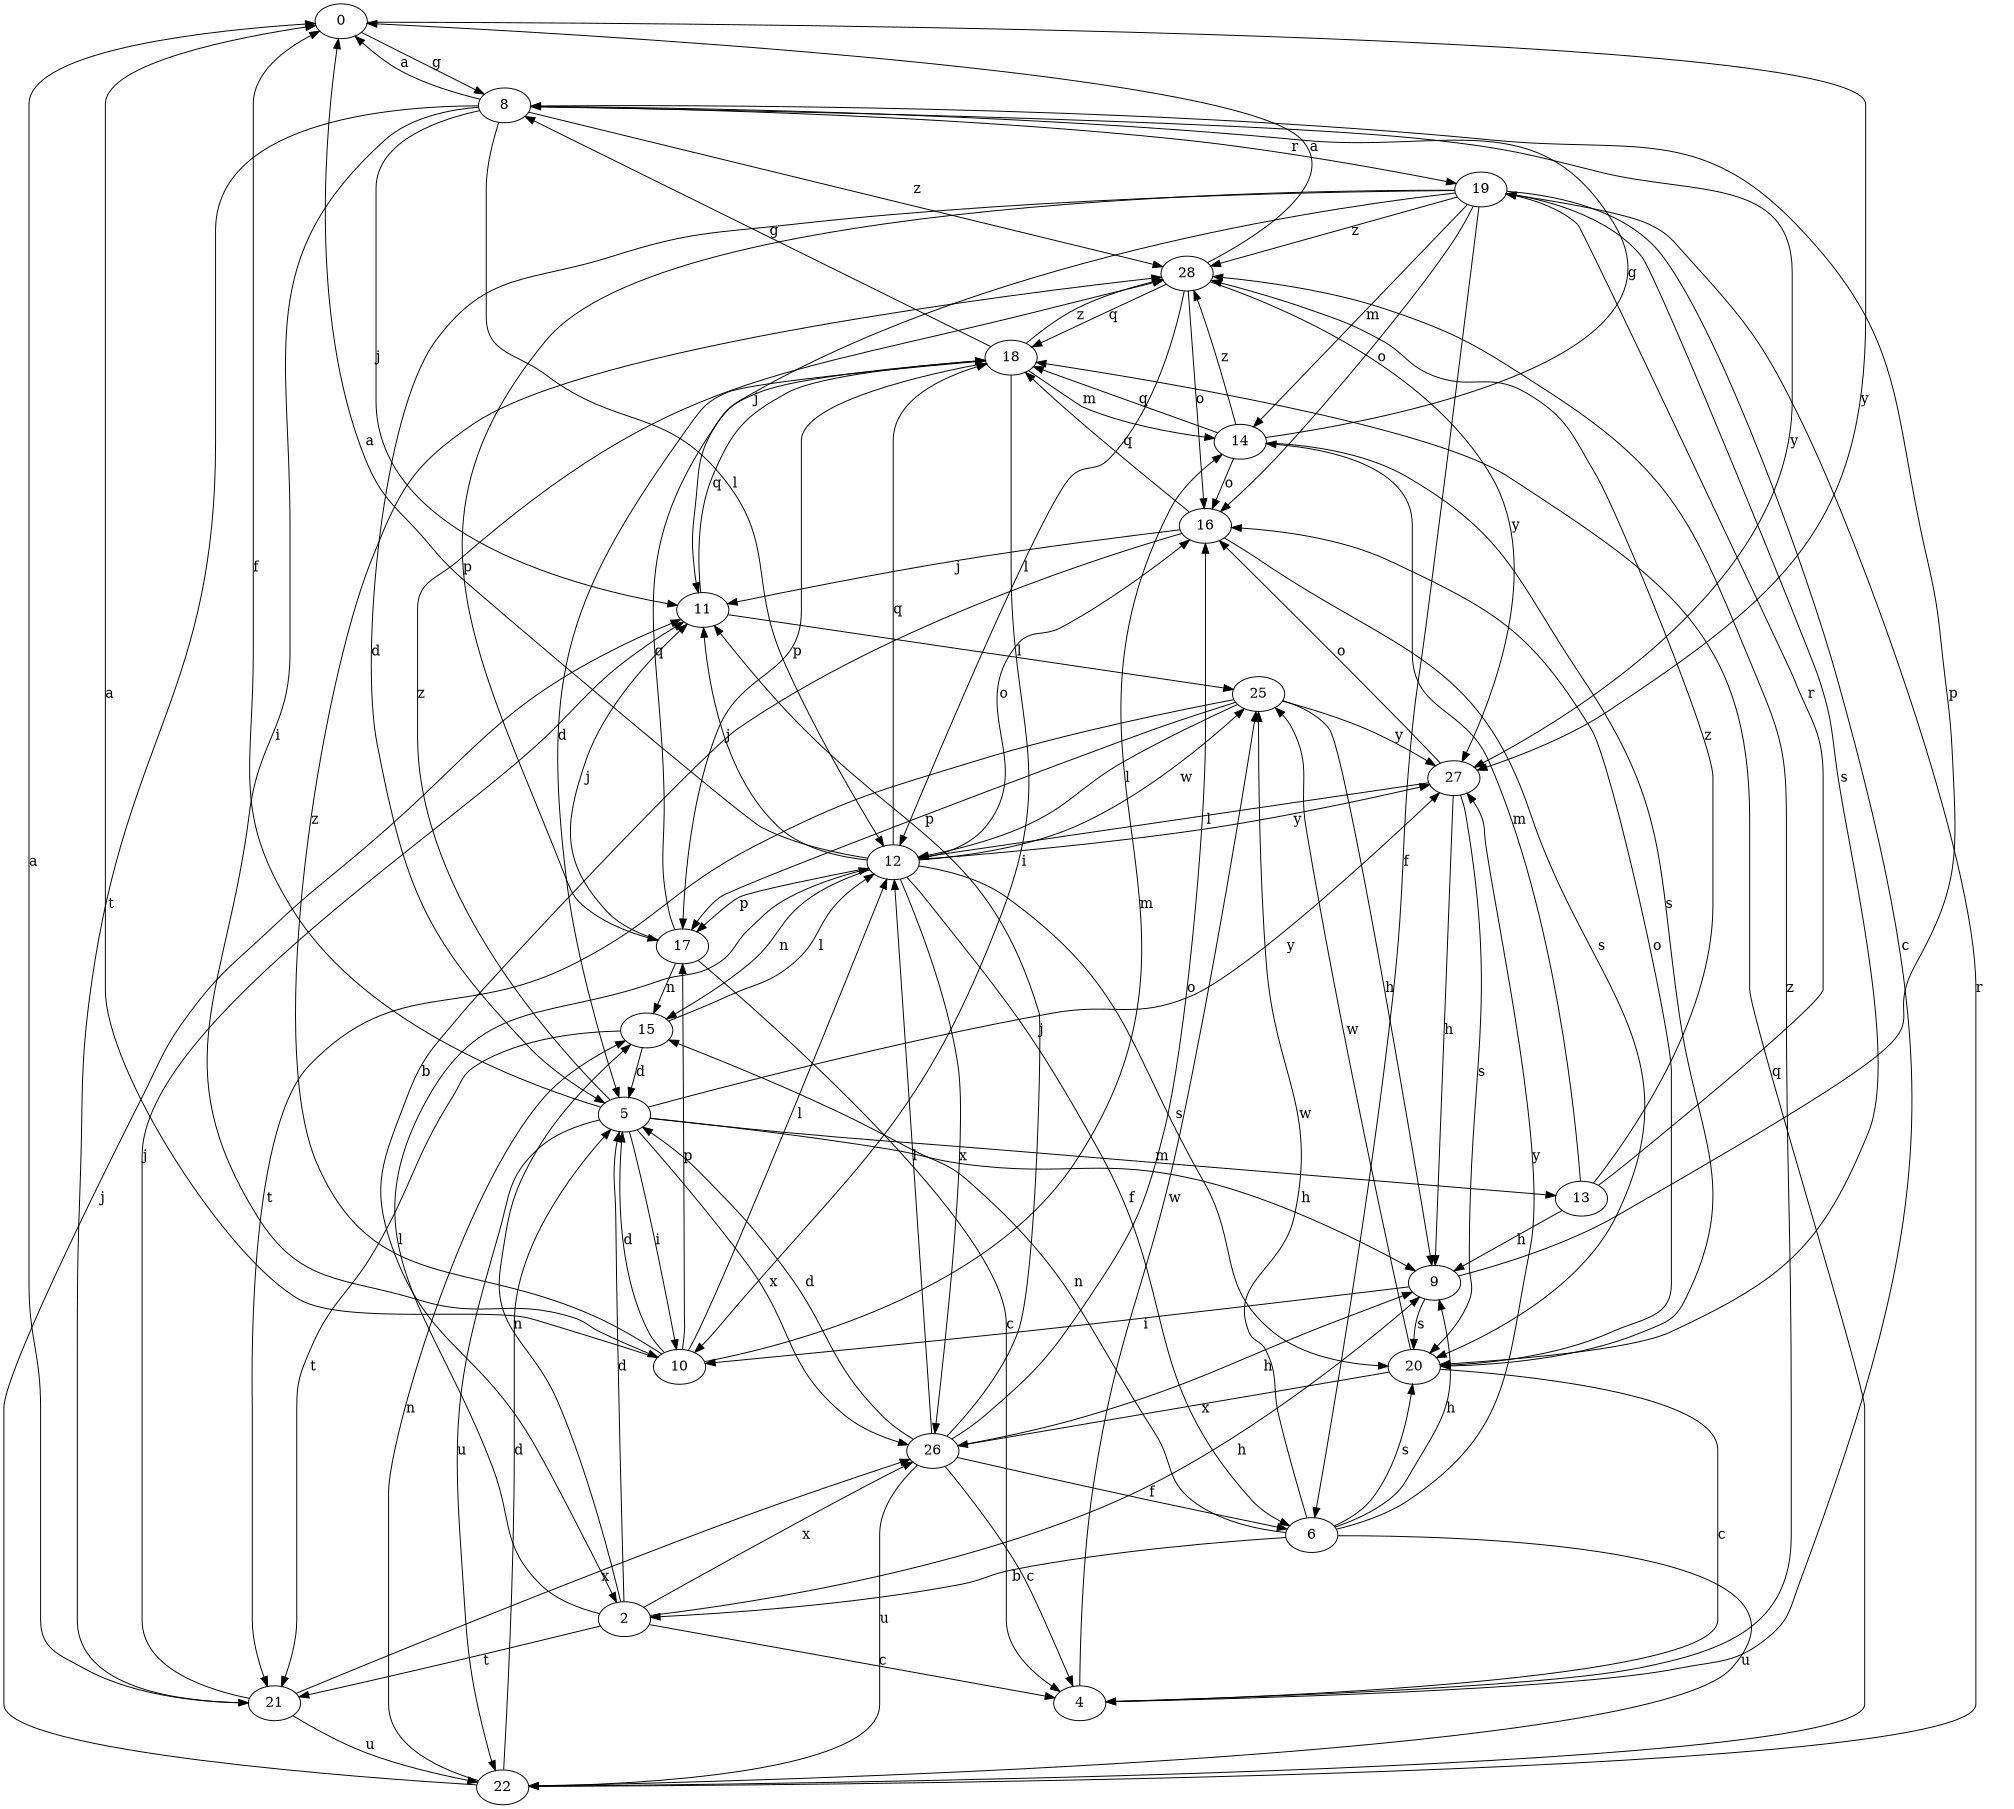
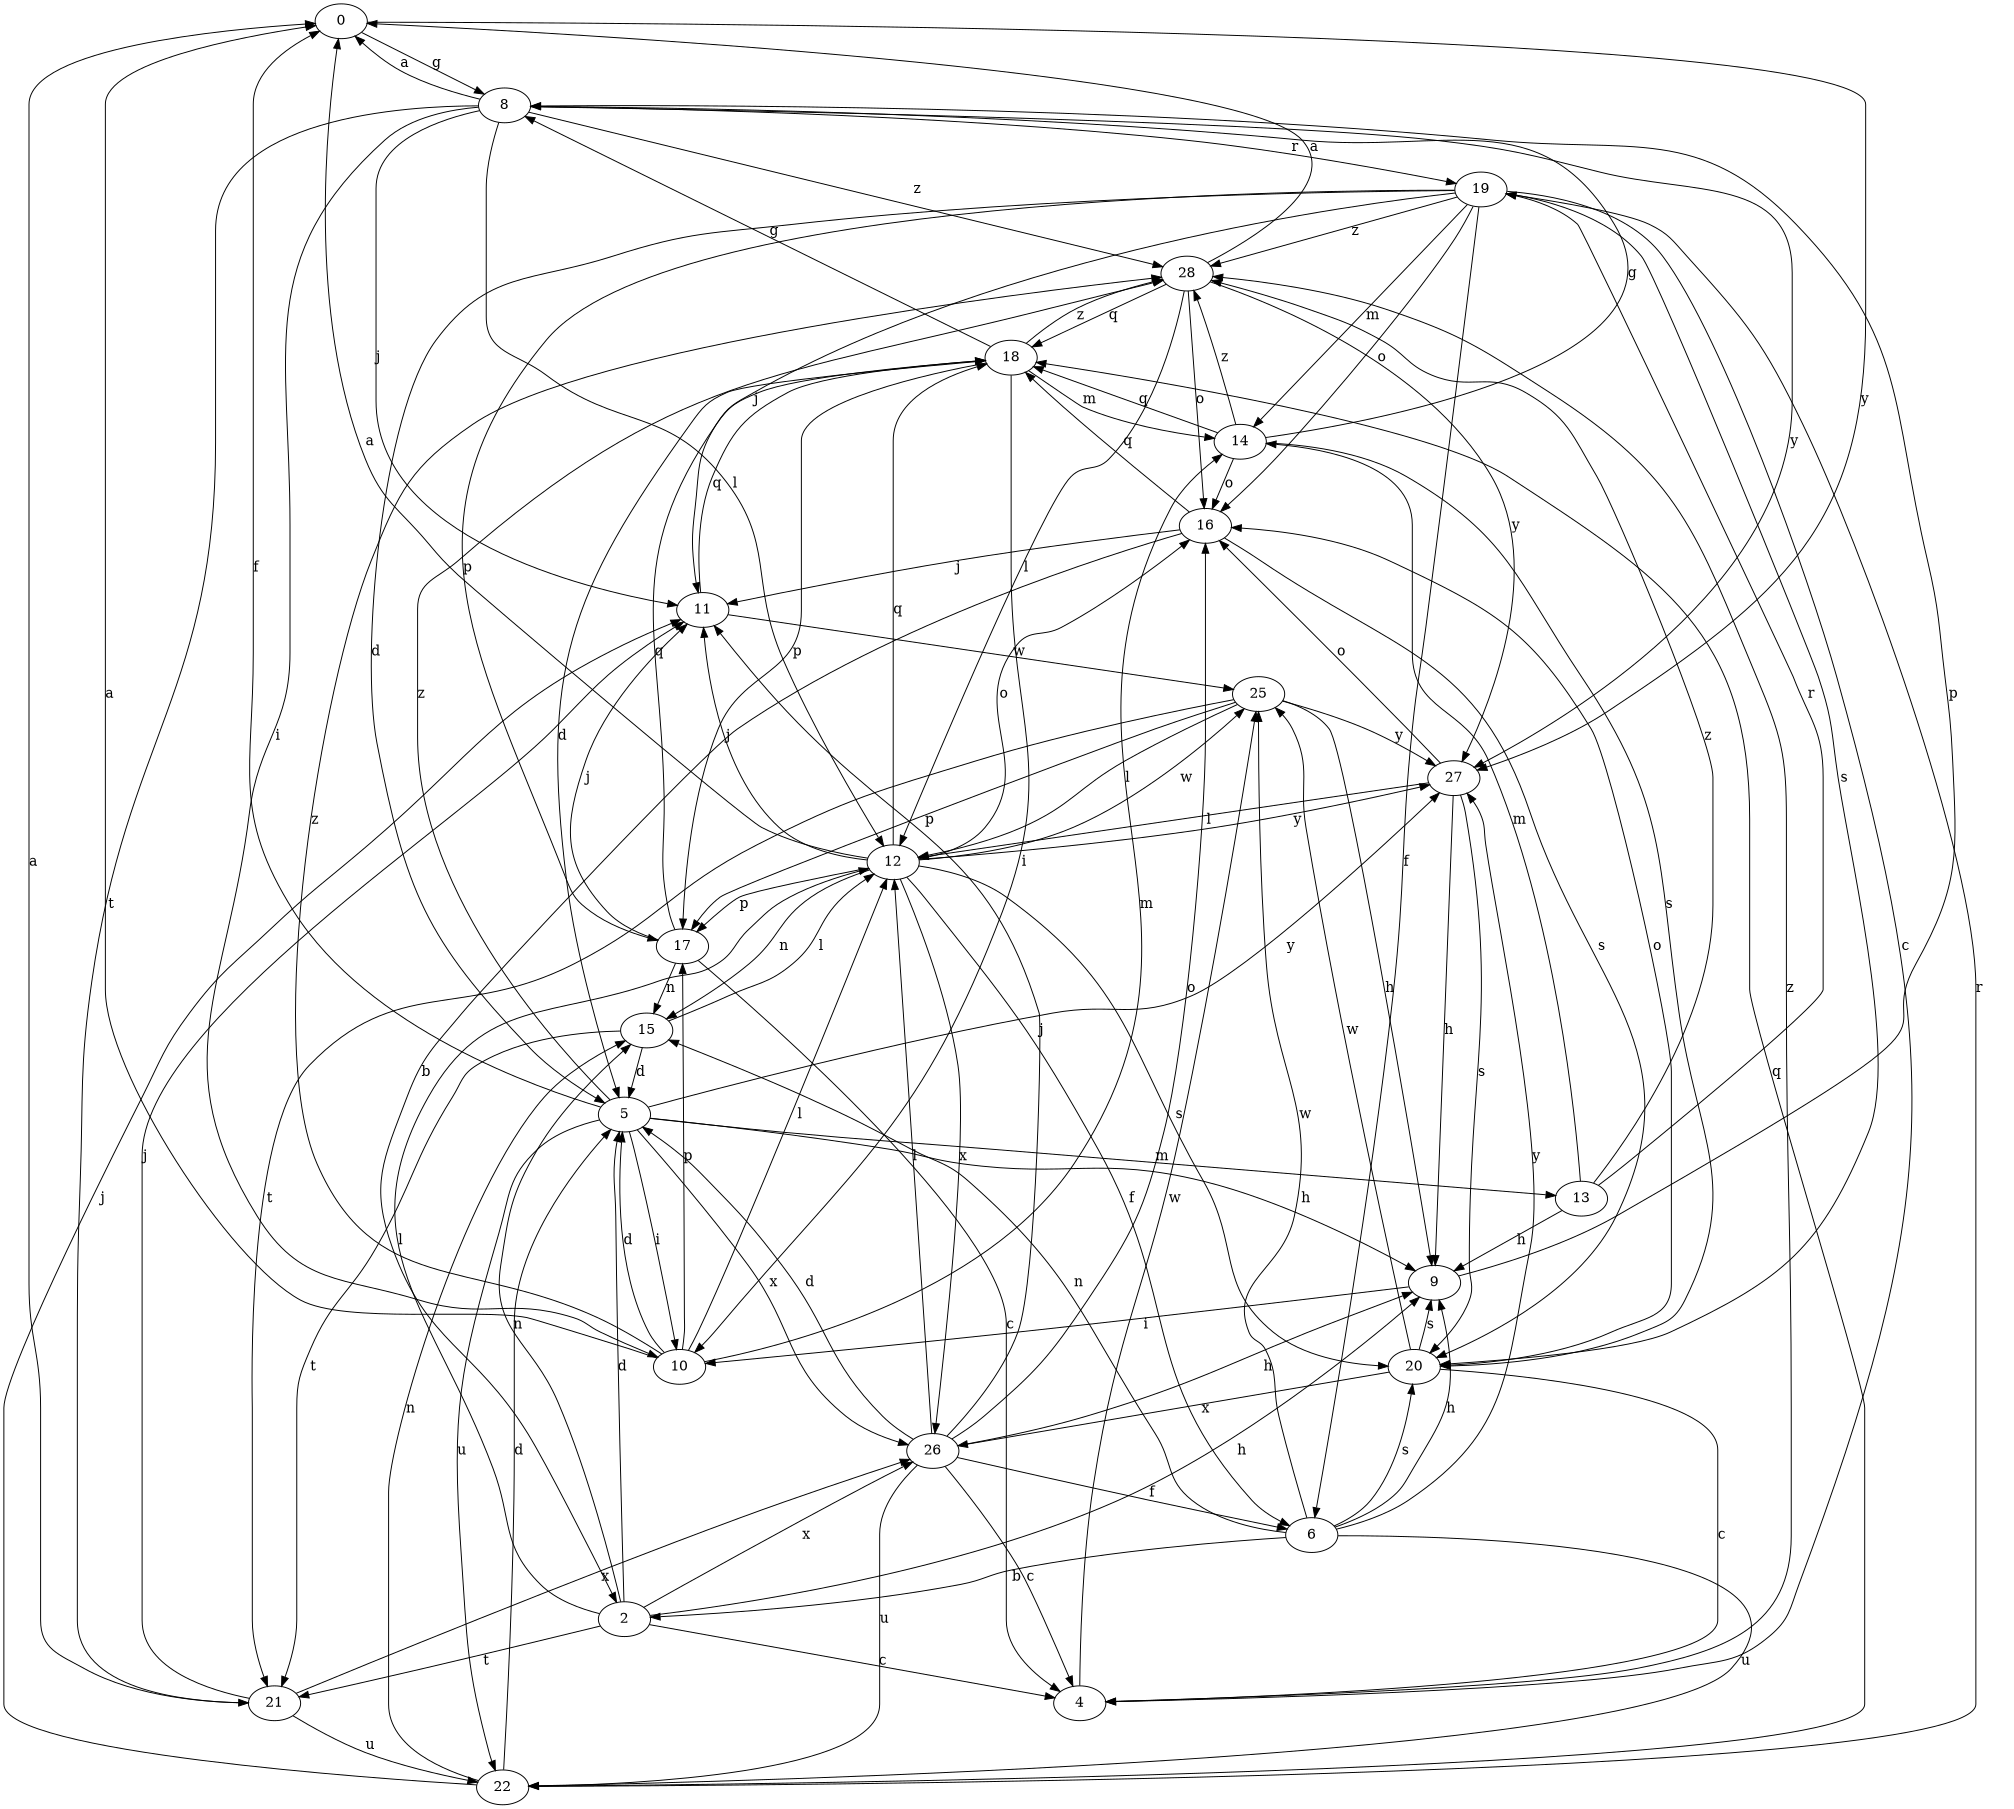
(1019, 652) -> (1019, 652)
(1417, 1319) -> (1424, 1330)
